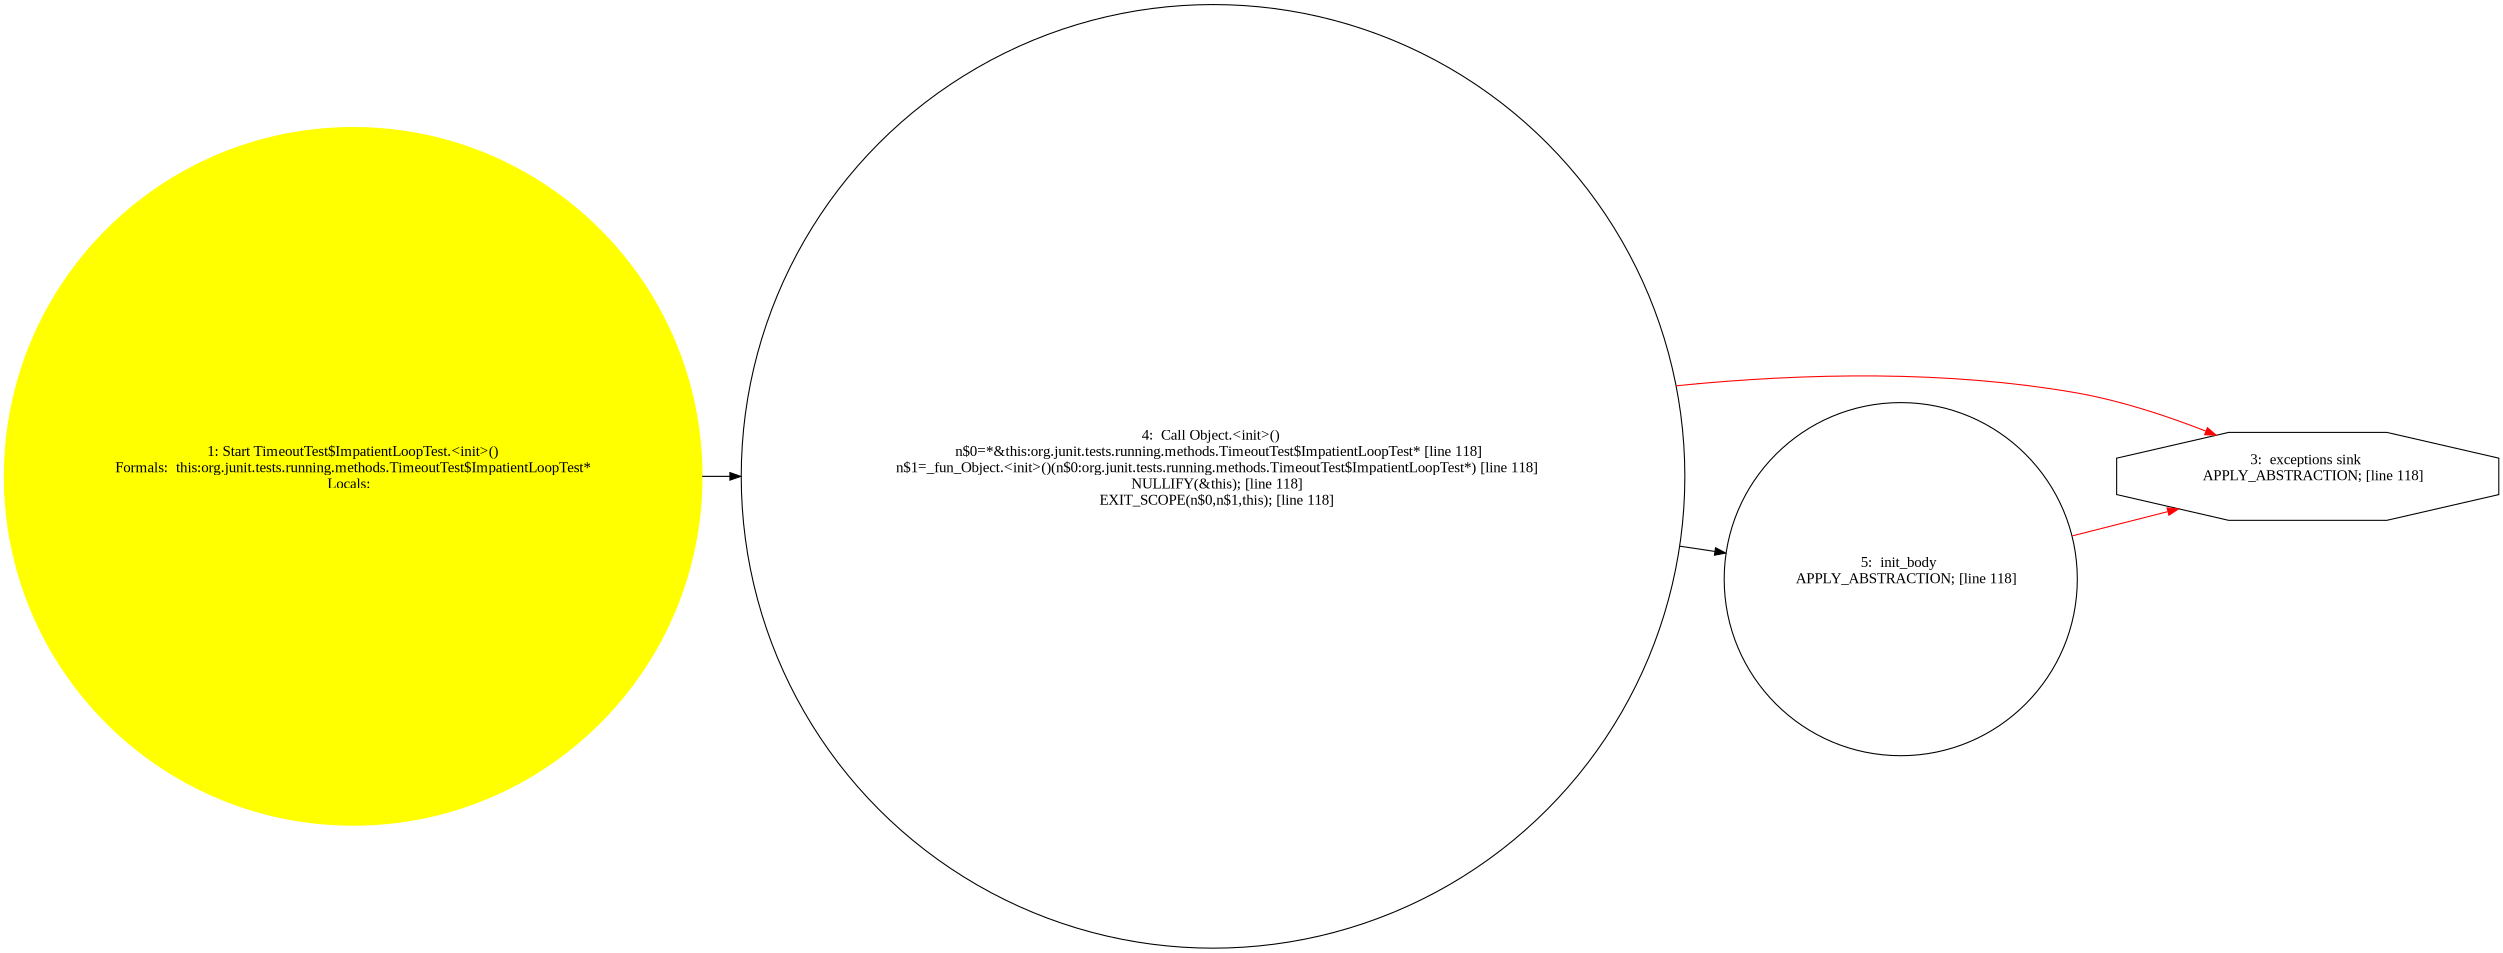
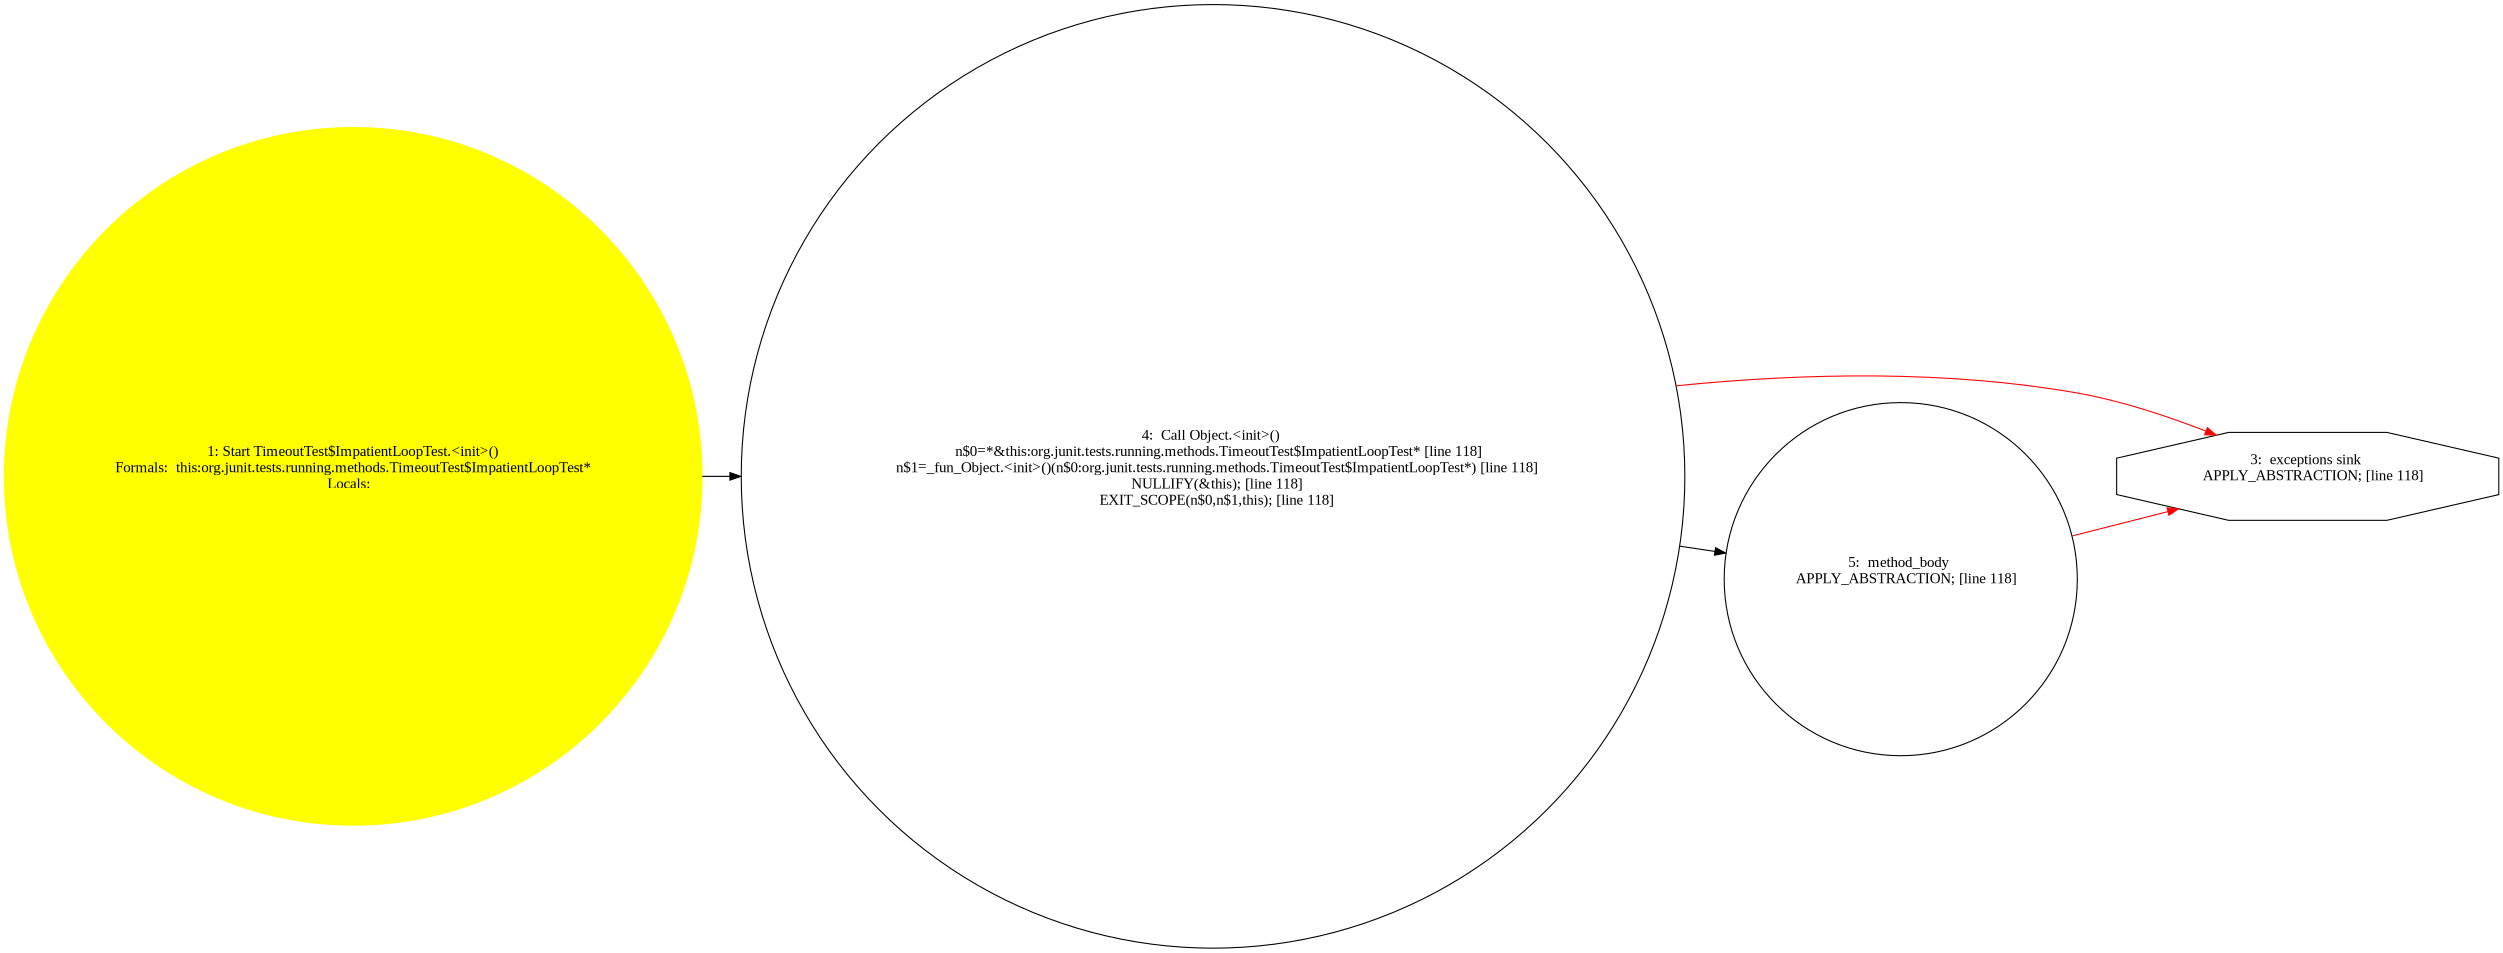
(1901, 579) -> (1901, 579)
